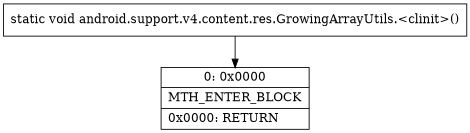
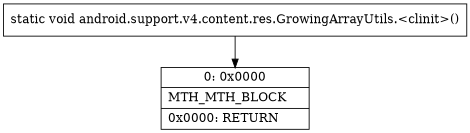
(235, 98) -> (227, 98)
